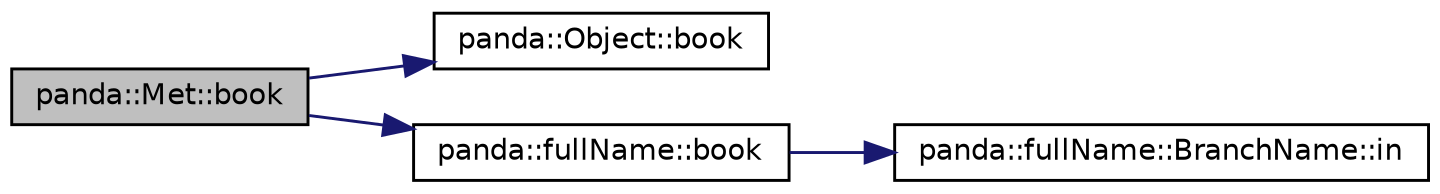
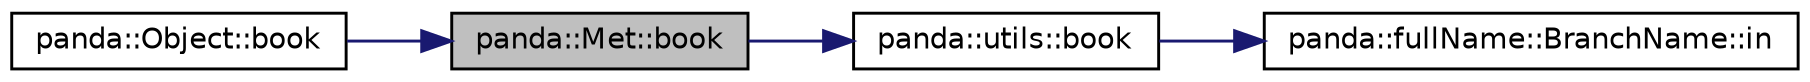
(357, 72) -> (384, 41)
(601, 153) -> (1006, 41)
